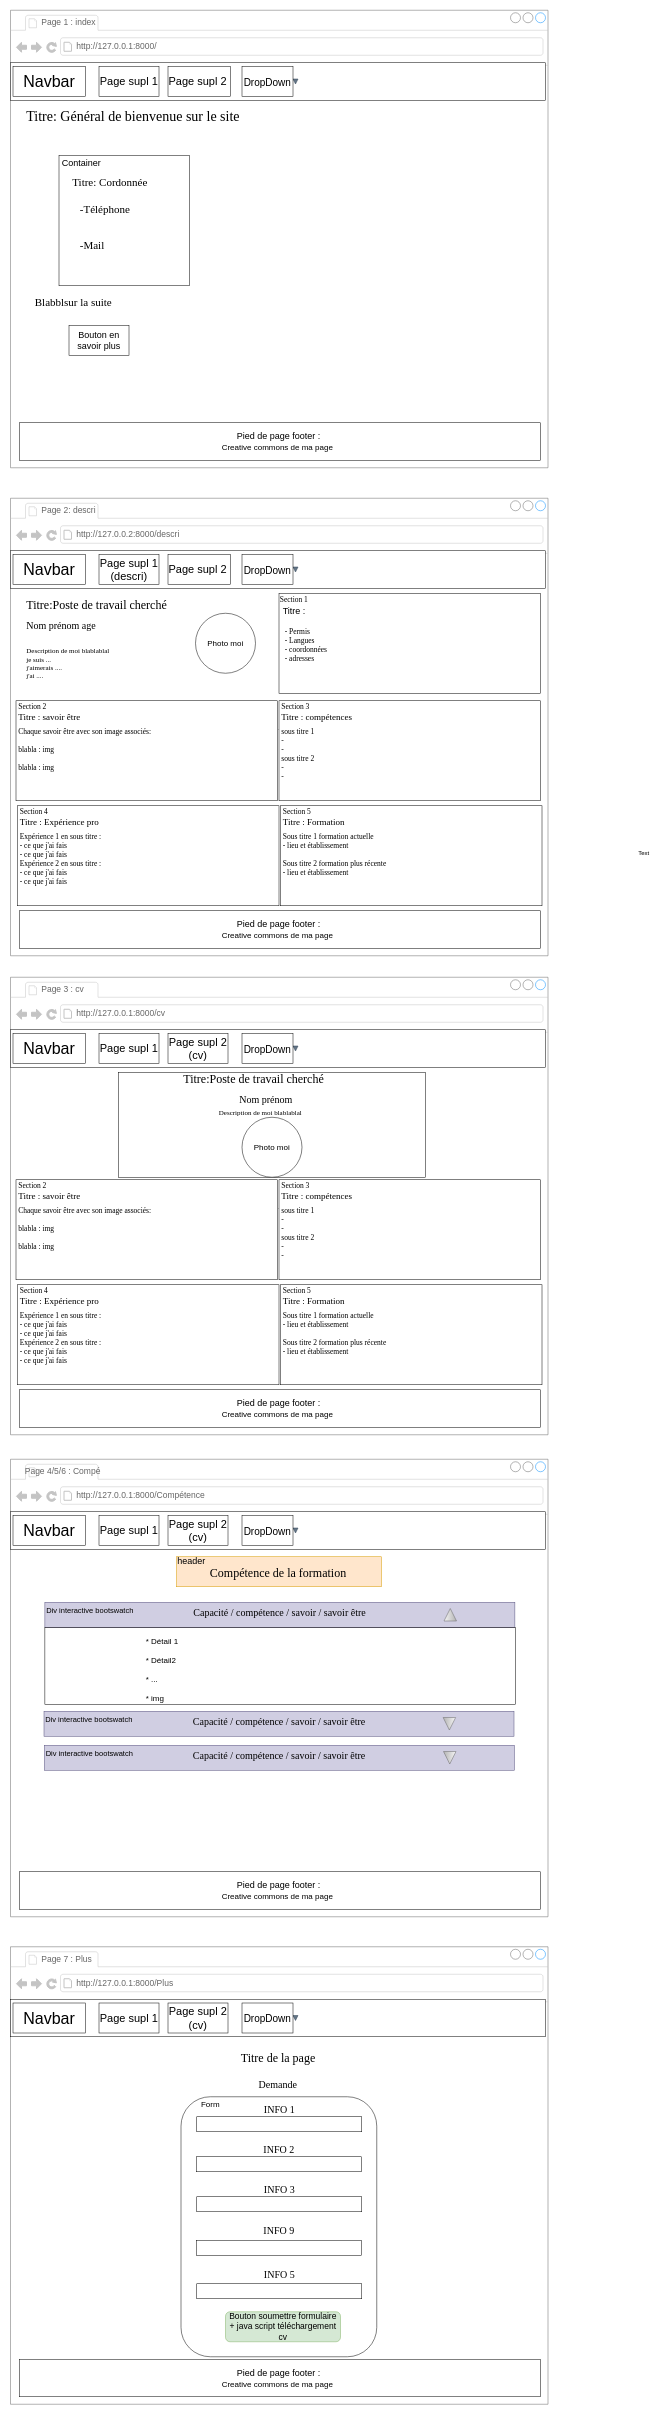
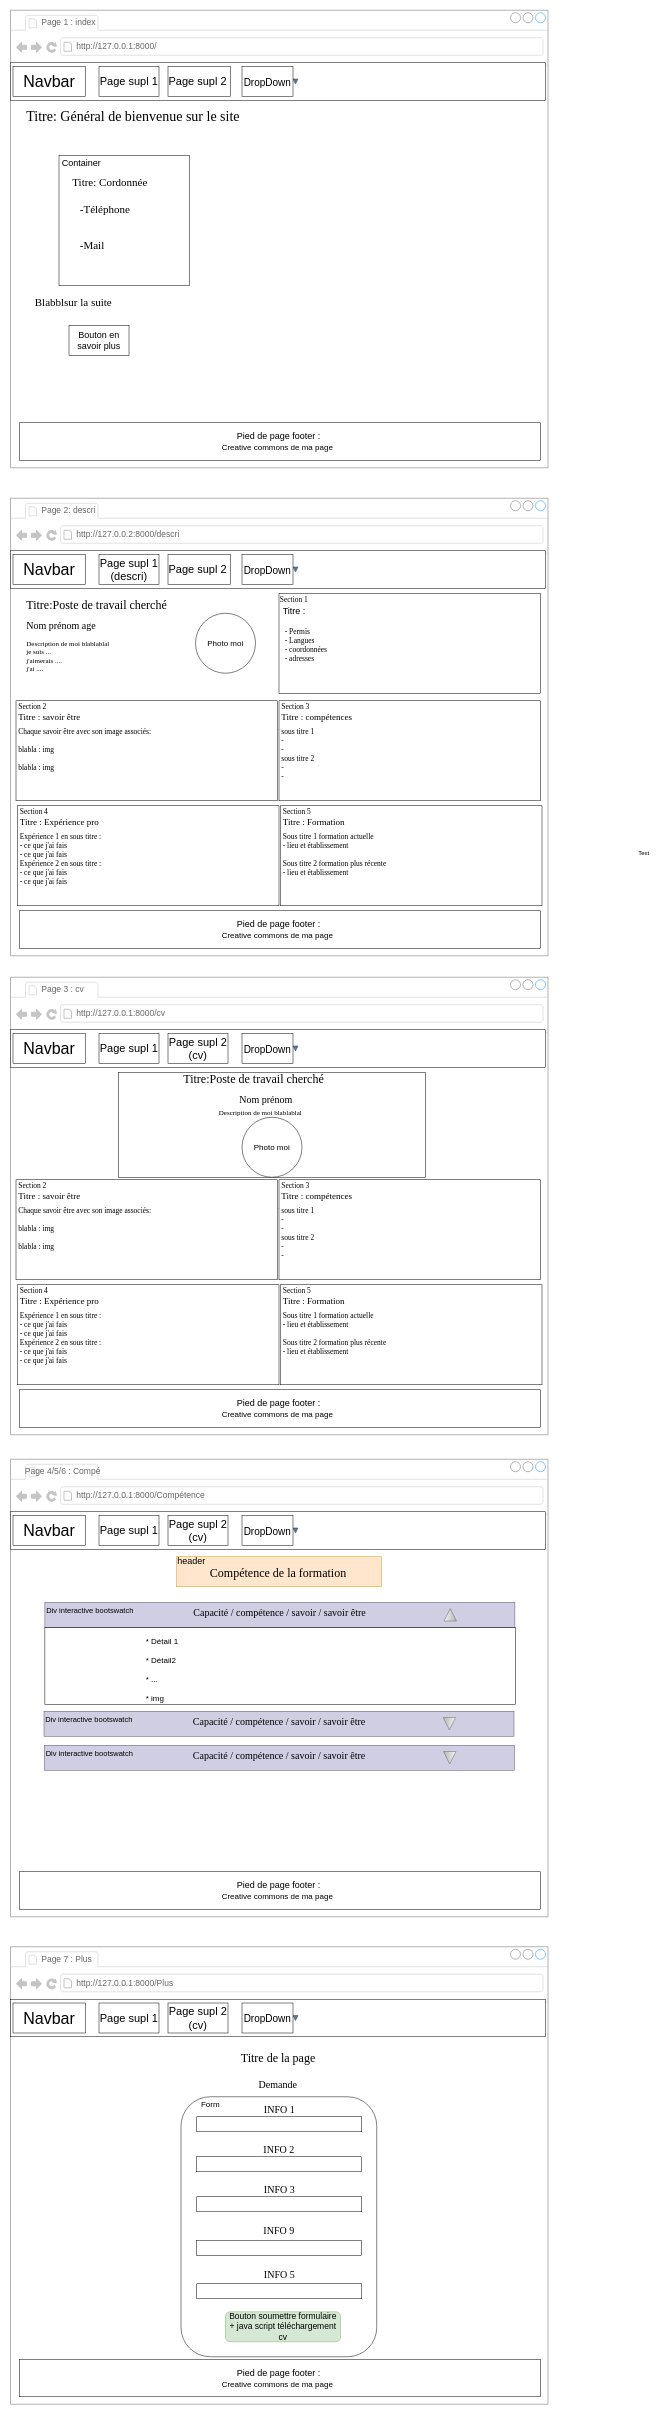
(85, 665) -> (85, 657)
